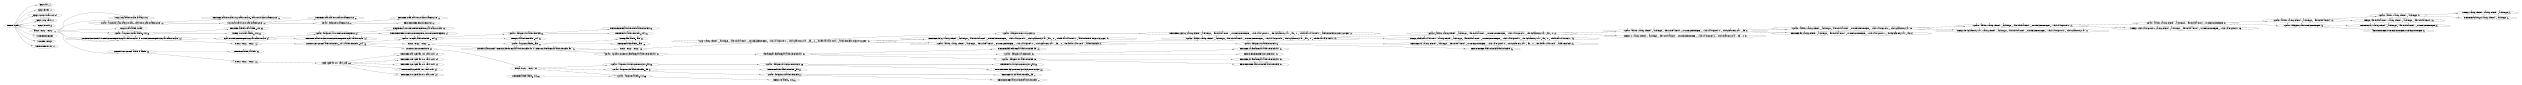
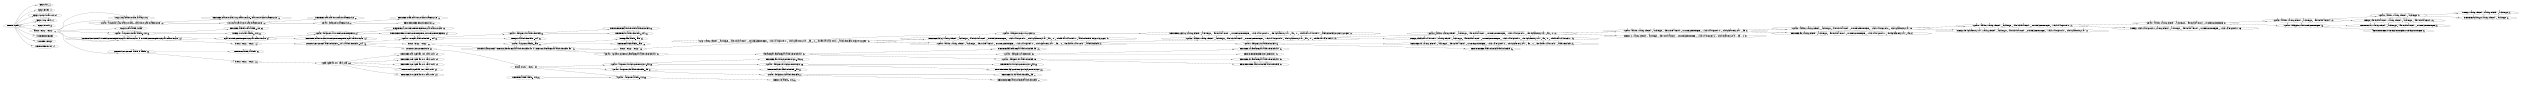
none -> (784, 59)
